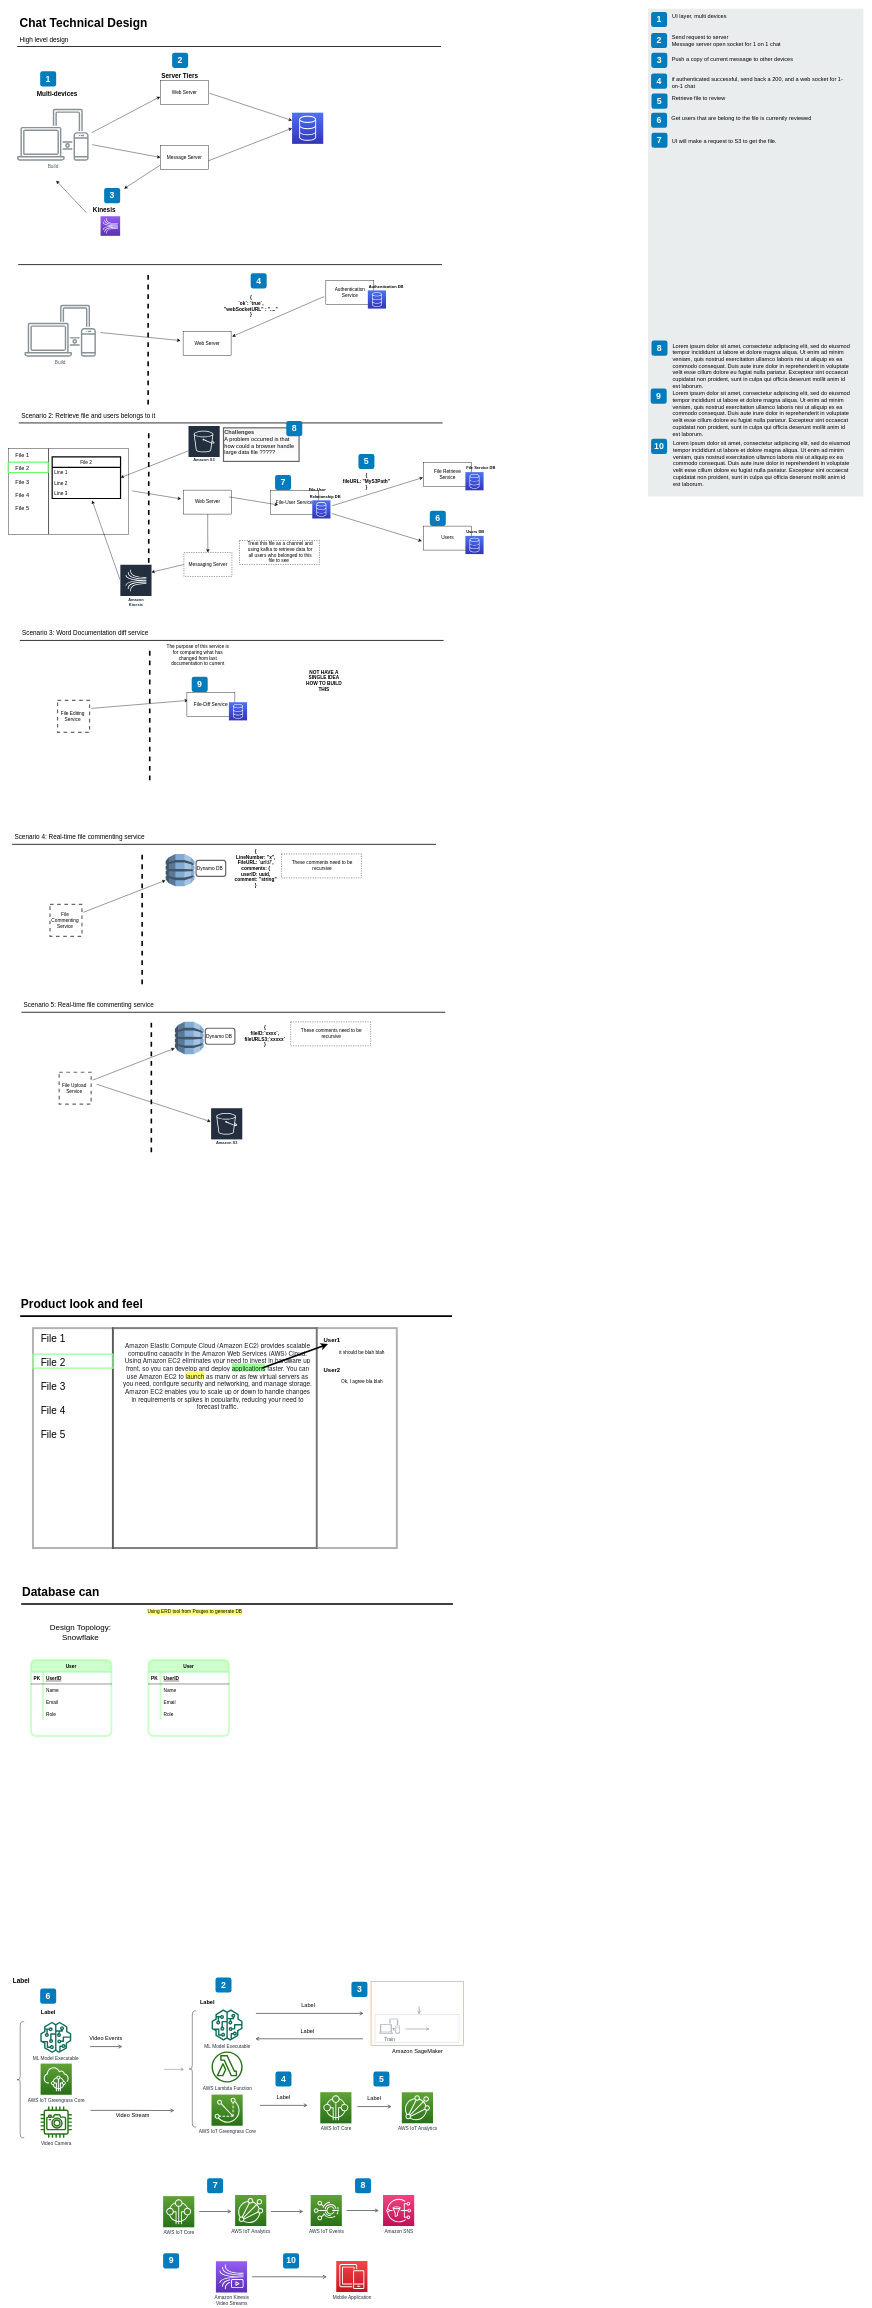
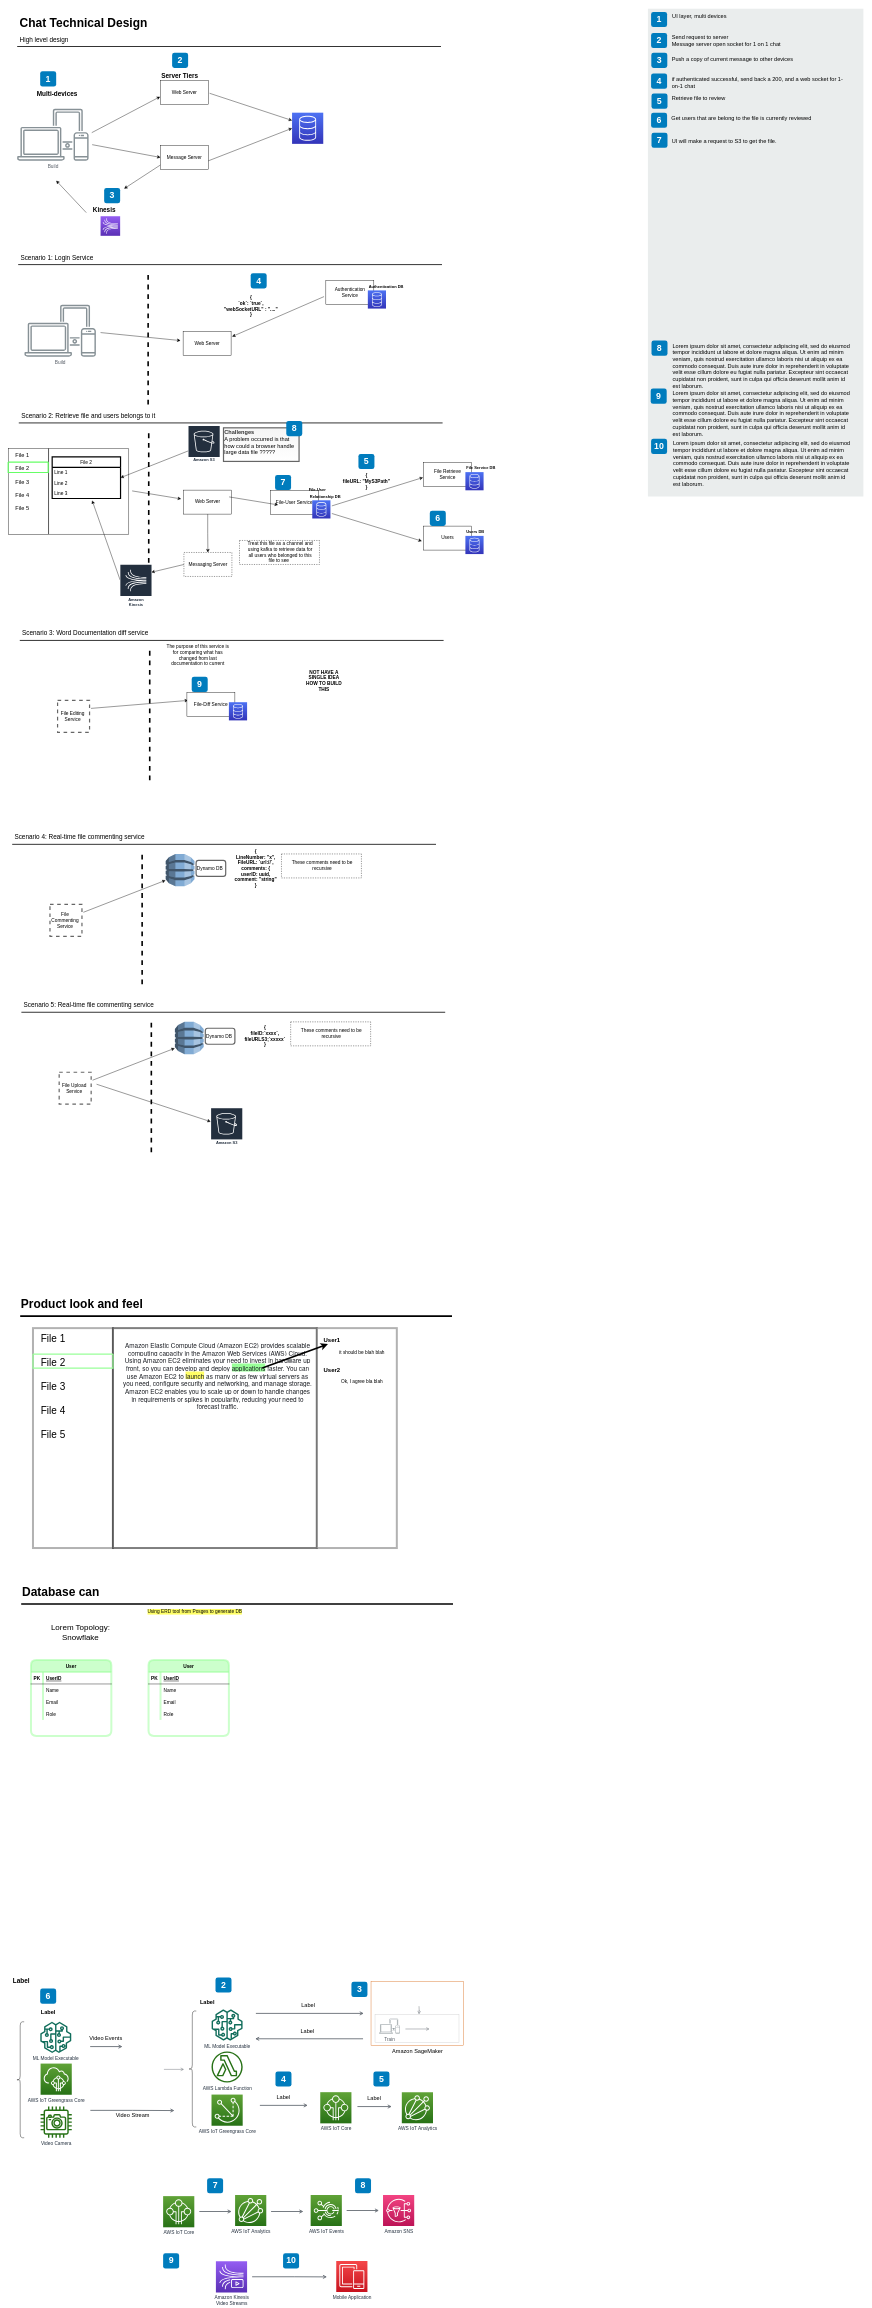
none -> (60, 256)
(81, 1632) -> (81, 1632)
